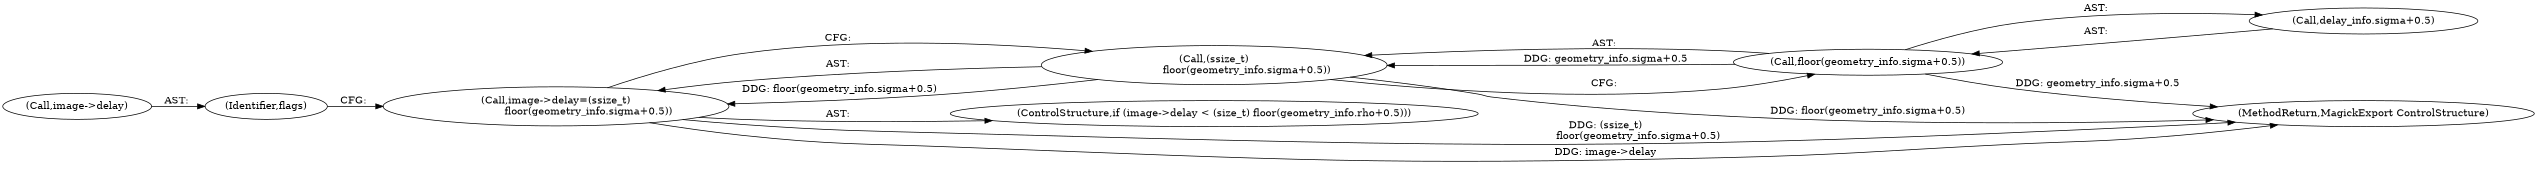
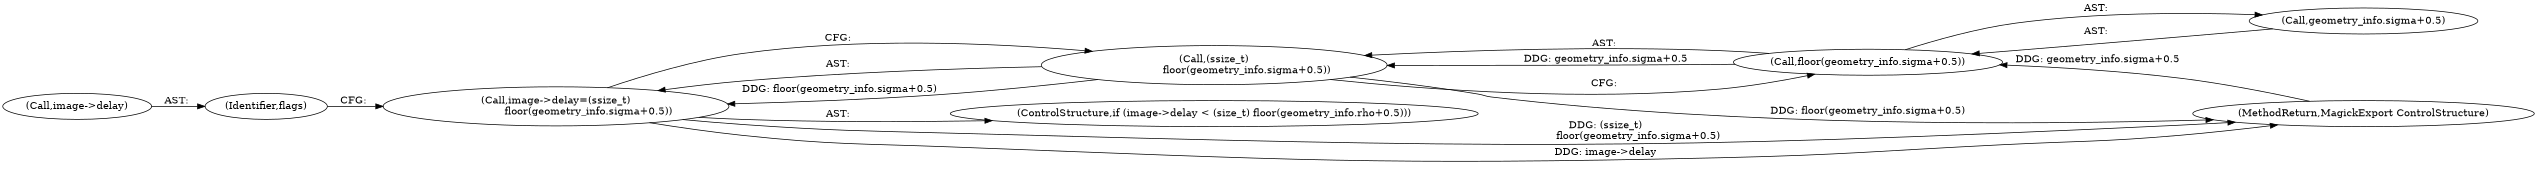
(2364, 21) -> (2364, 21)
(2067, 95) -> (2159, 76)
